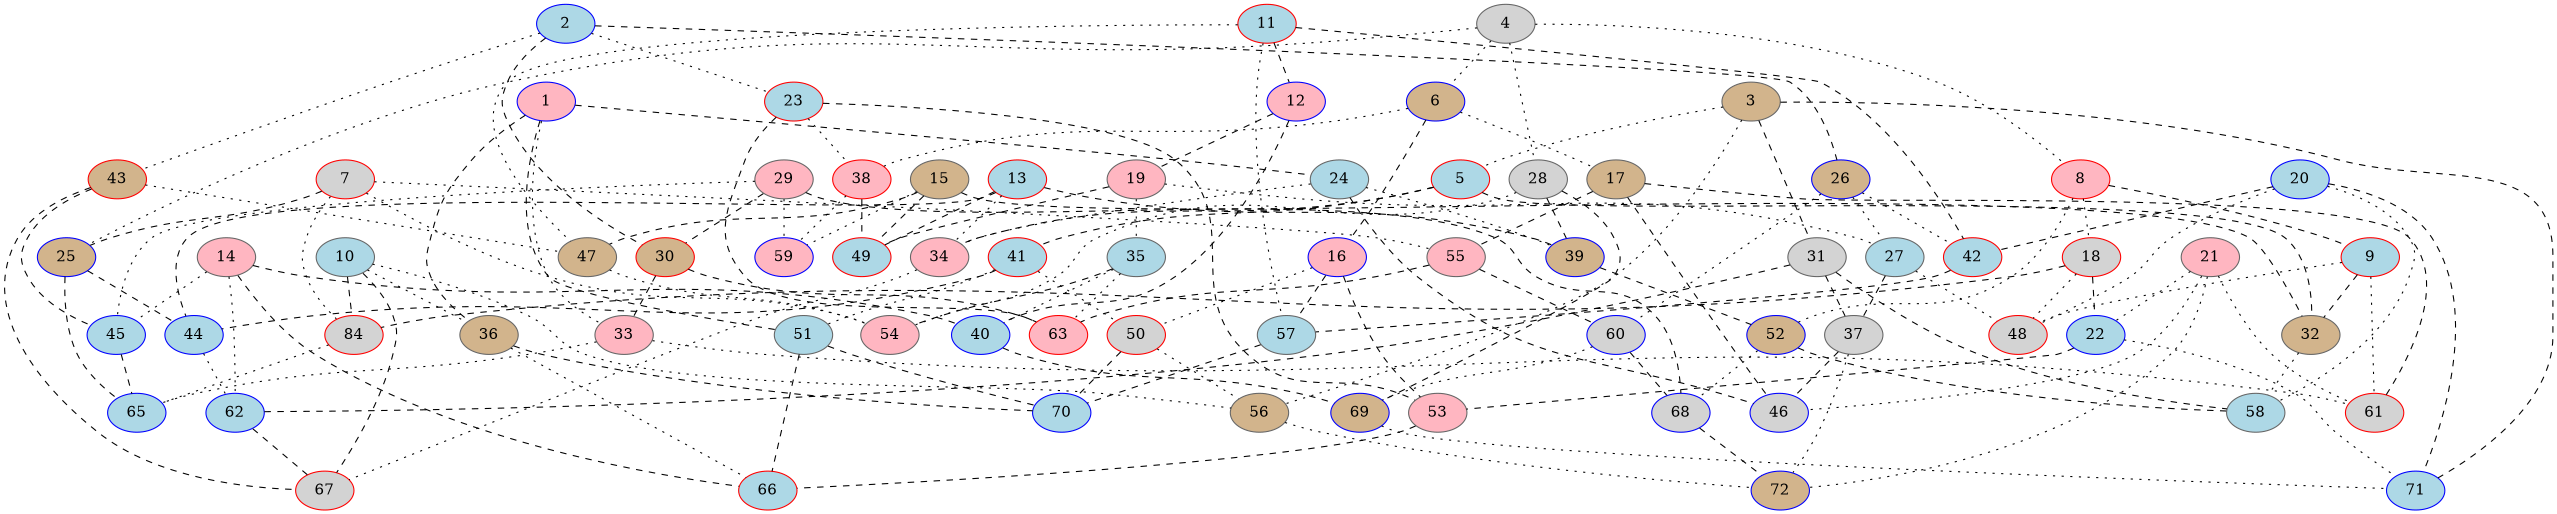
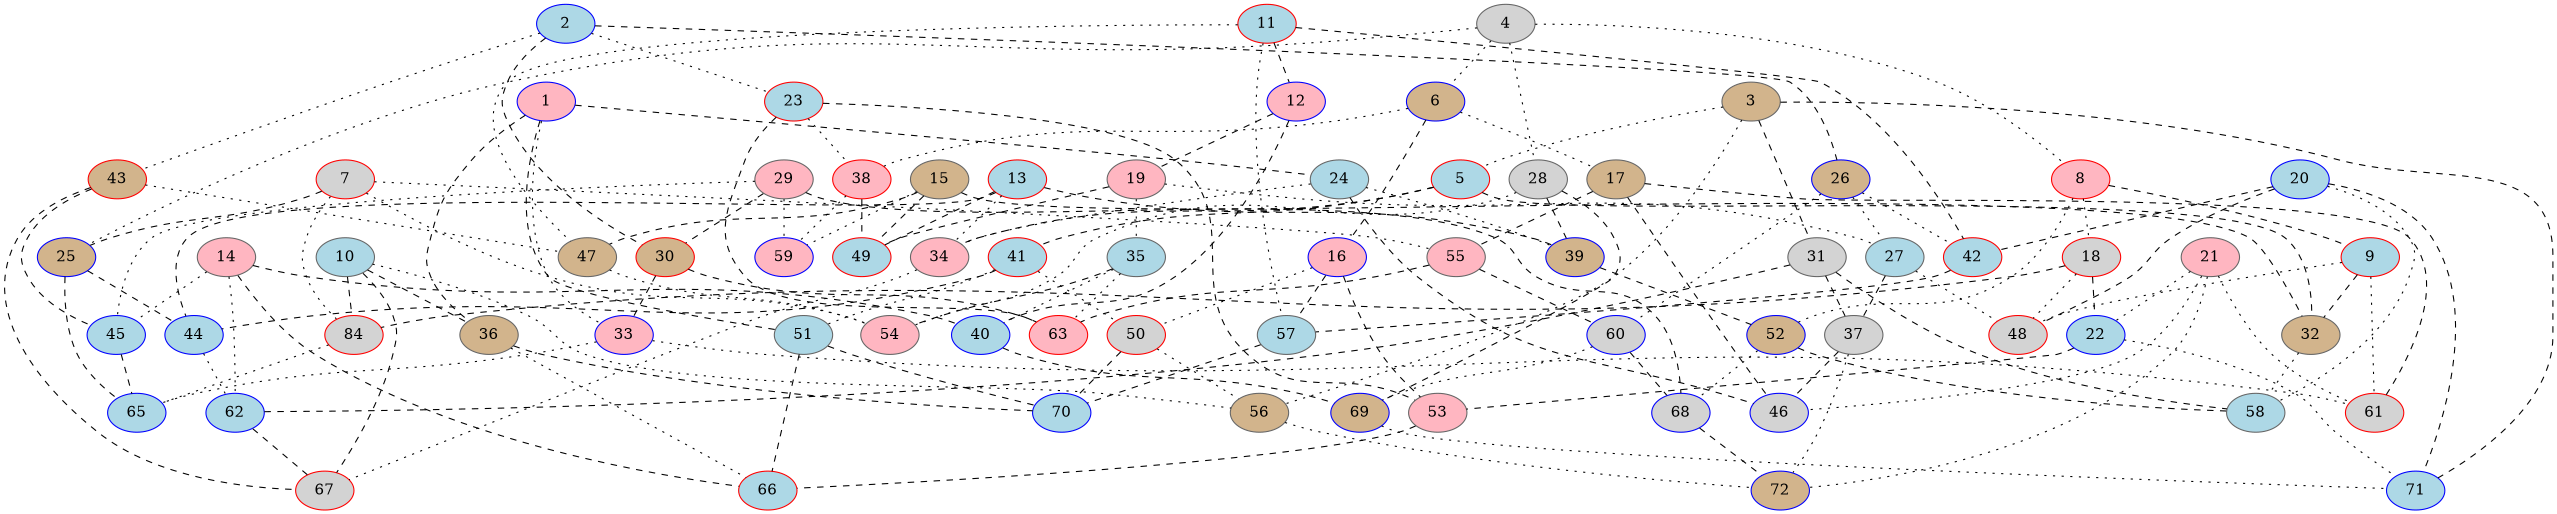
(2155, 252) -> (2155, 252)
(417, 296) -> (417, 296)
(624, 335) -> (624, 335)
